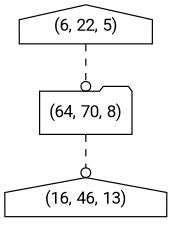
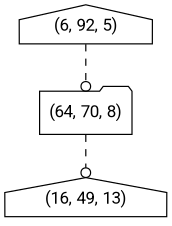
(86, 26) -> (86, 26)
(86, 199) -> (86, 199)
